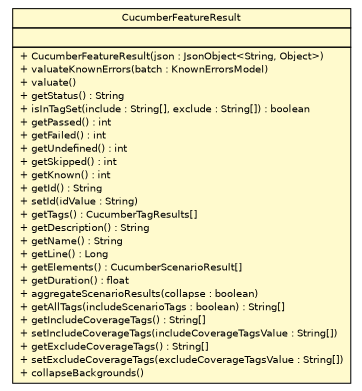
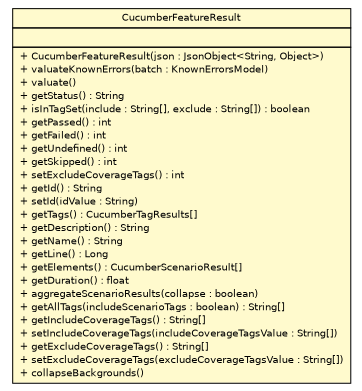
(65, 175) -> (103, 175)
